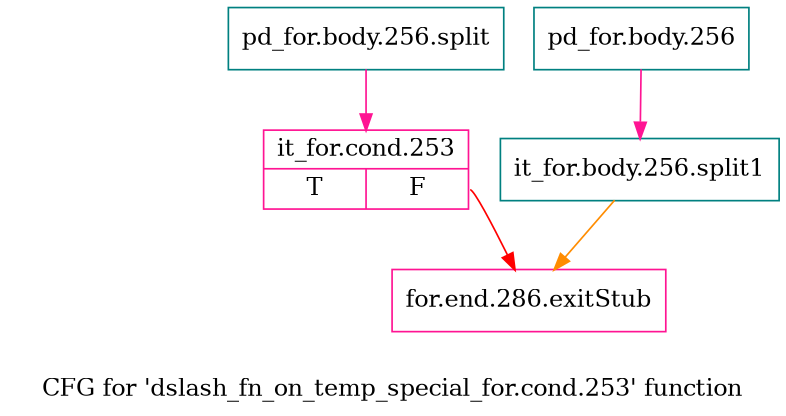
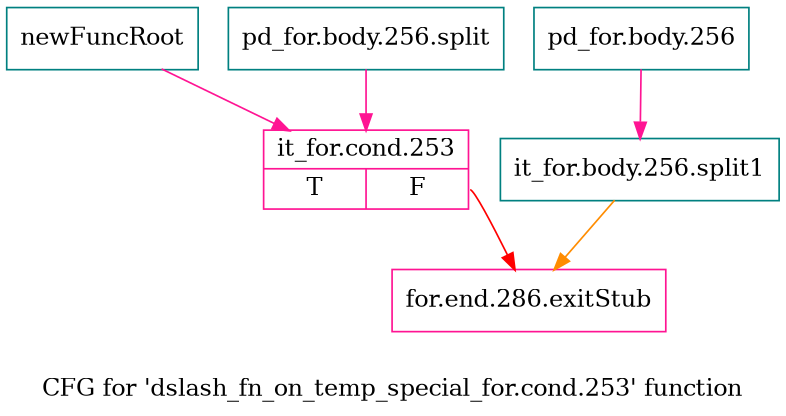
none -> (102, 39)
